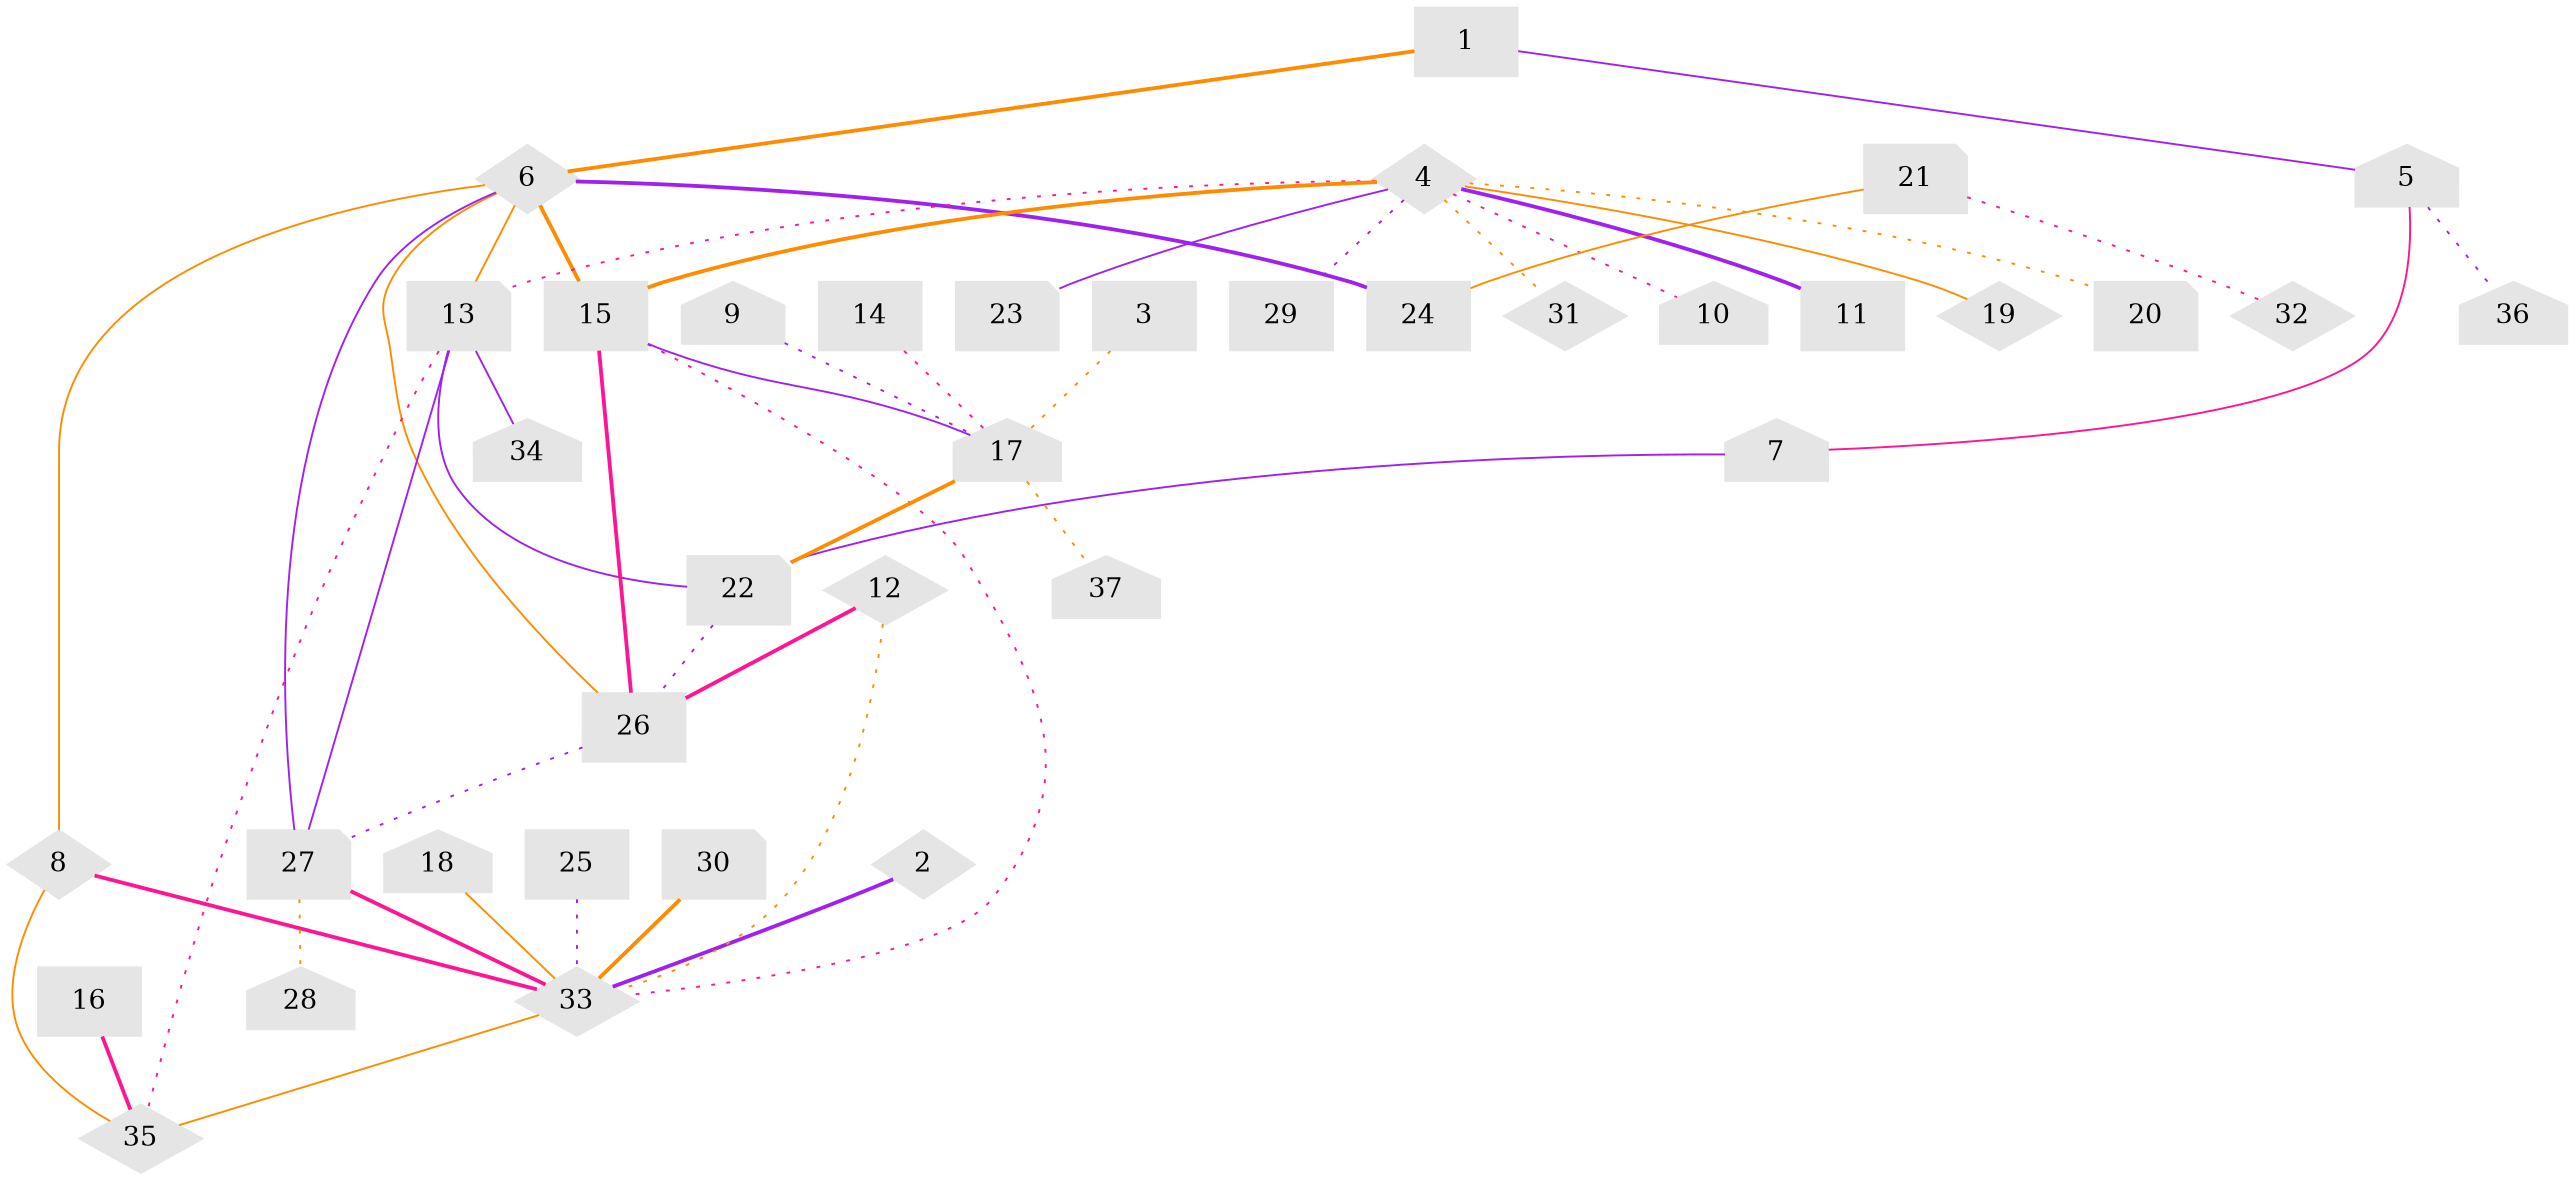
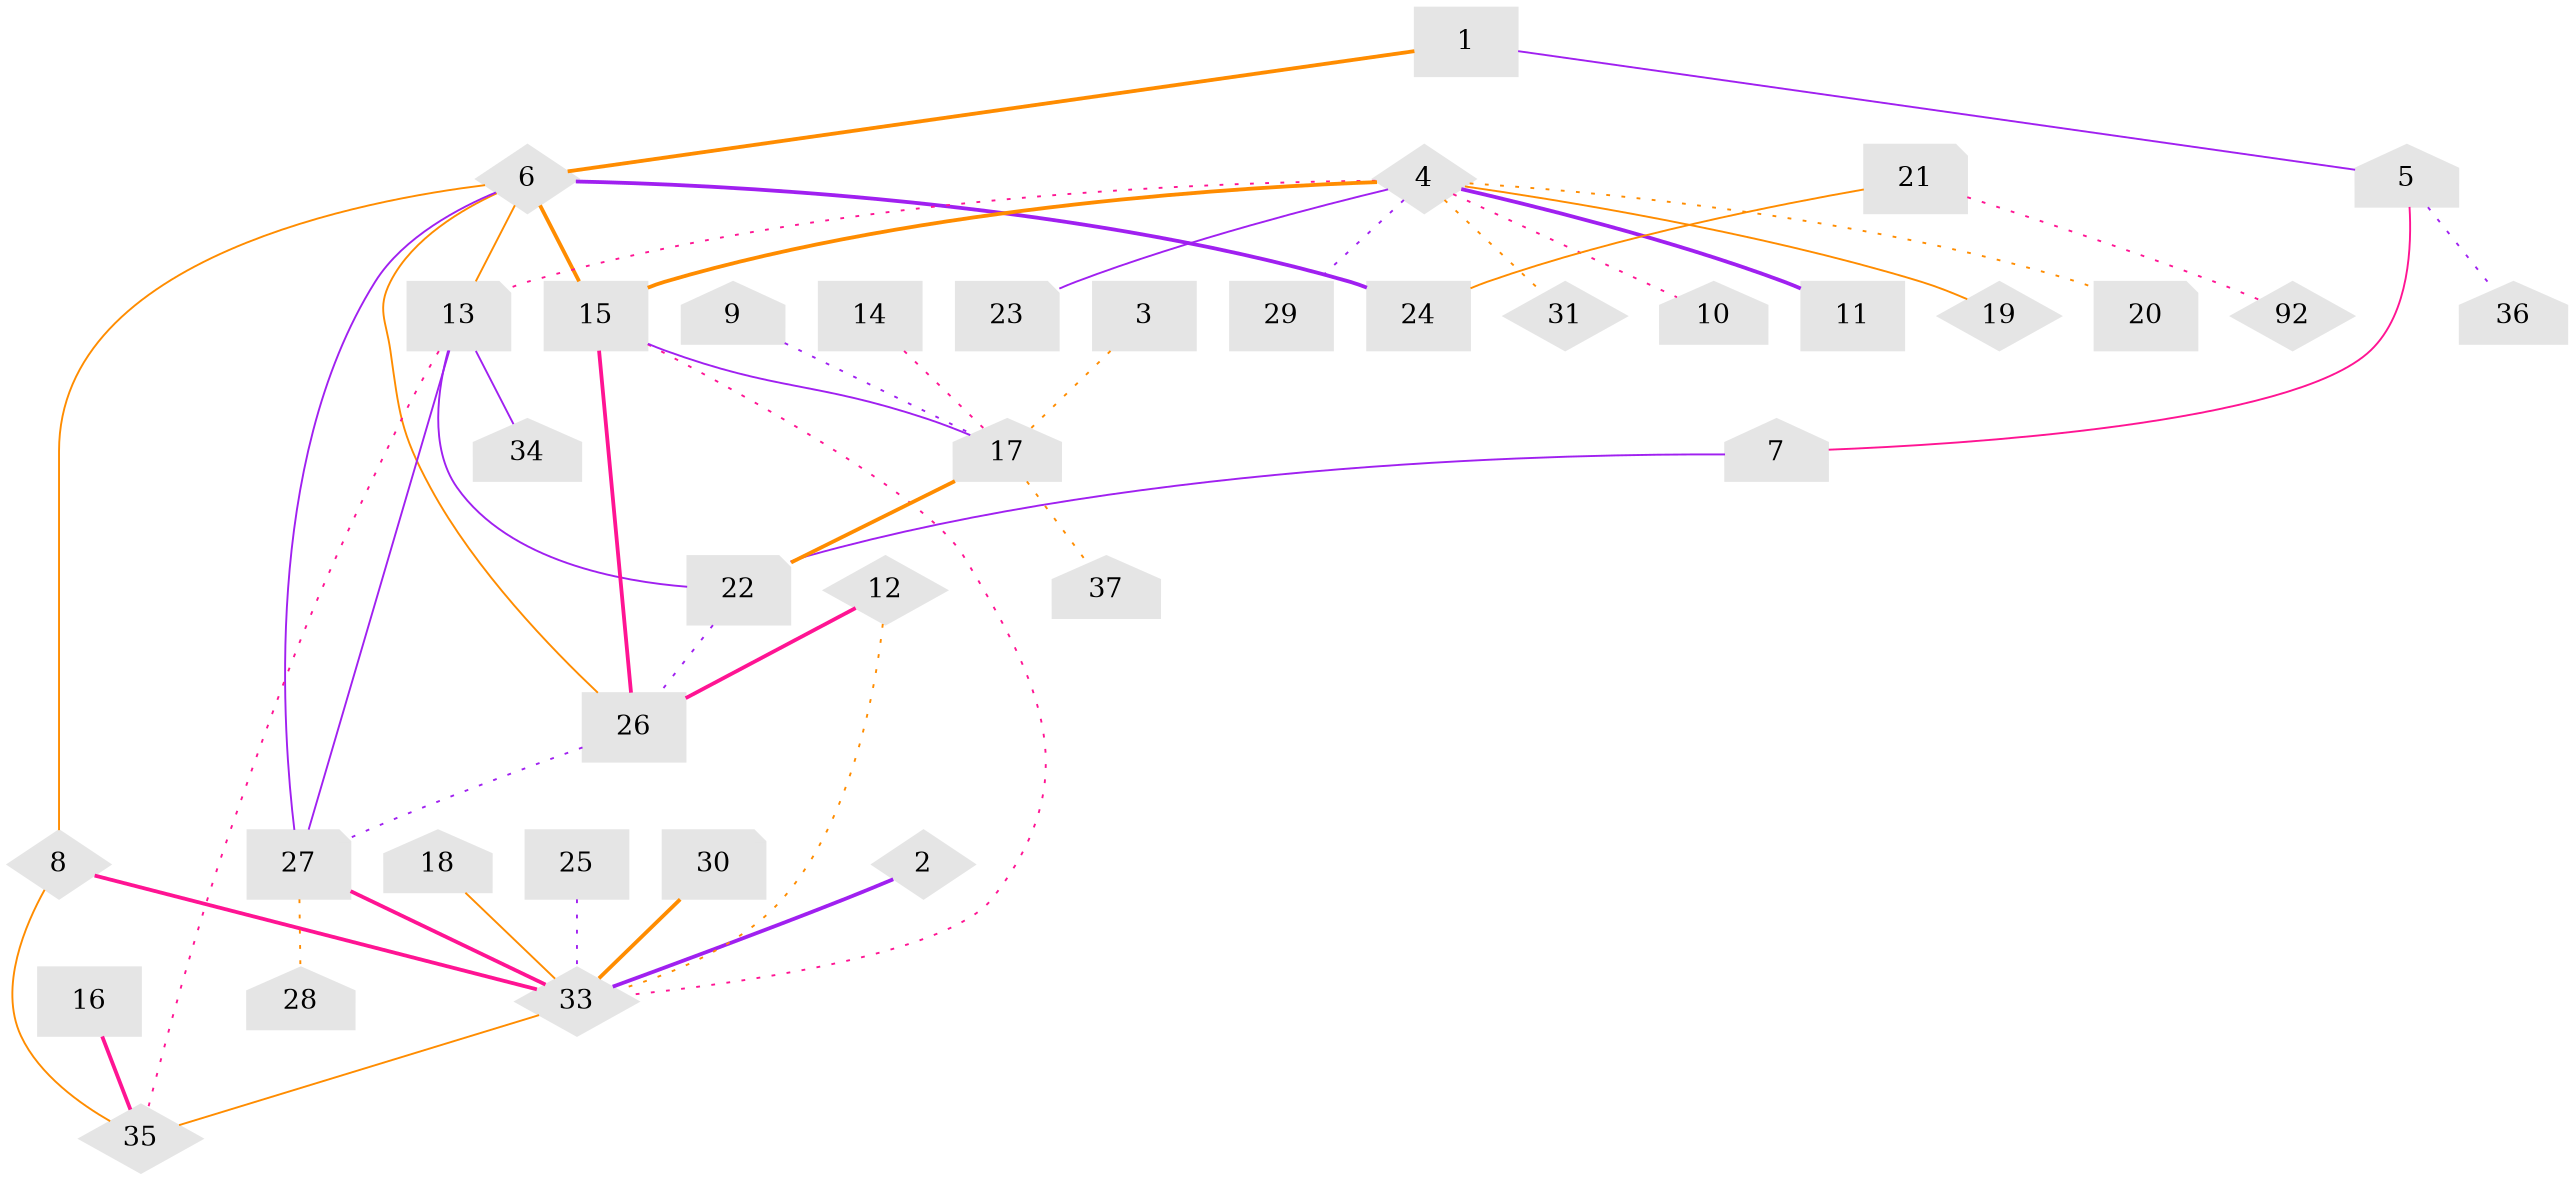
(2293, 316) -> (2293, 316)
